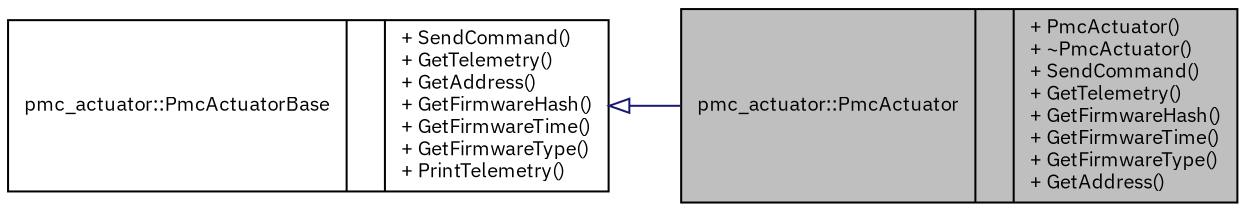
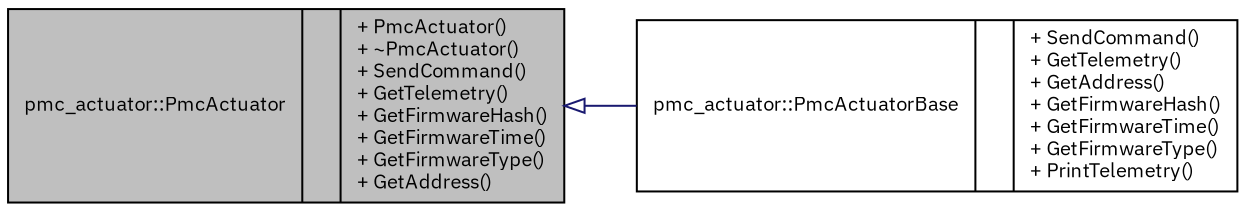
(655, 106) -> (611, 106)
